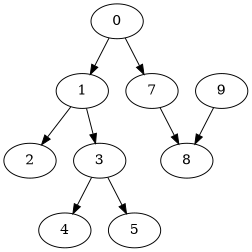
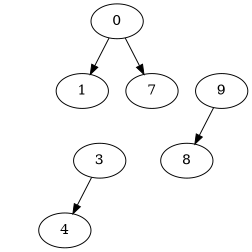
(90, 121) -> none
(167, 122) -> none
(30, 161) -> none
(135, 230) -> none
